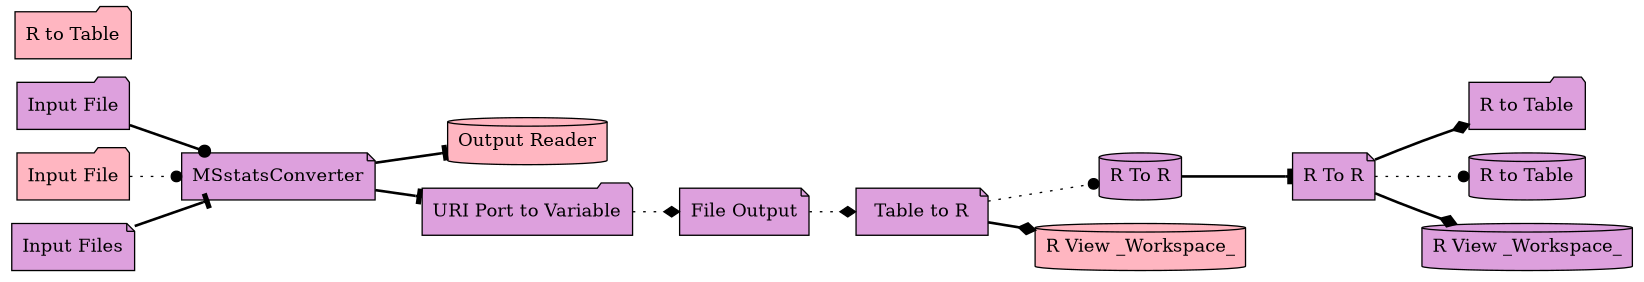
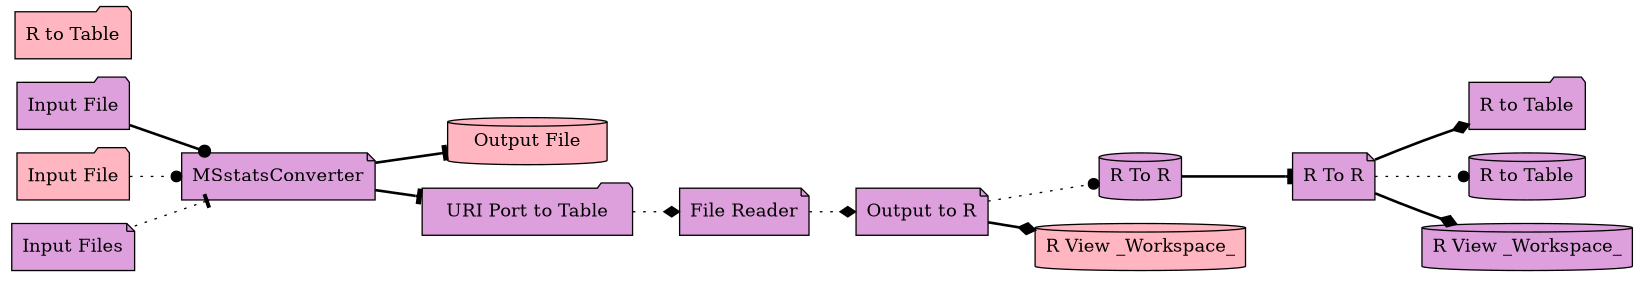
(527, 141) -> (527, 141)
(527, 212) -> (527, 212)
(744, 212) -> (744, 212)
(922, 212) -> (922, 212)
(169, 214) -> (169, 214)
